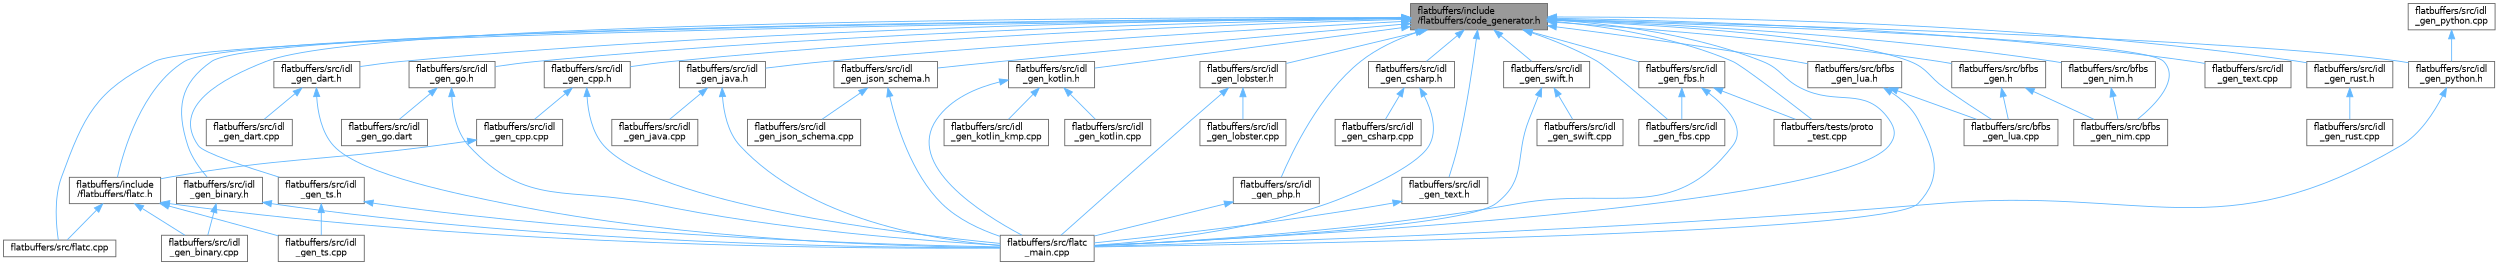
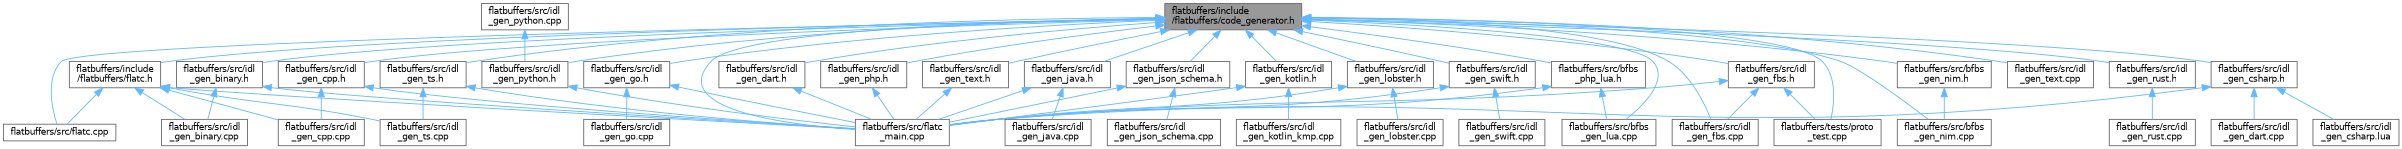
(1855, 75) -> (1598, 75)
(1999, 75) -> none
(280, 106) -> (2254, 108)
(384, 133) -> (627, 133)
(1108, 133) -> none
(1378, 133) -> (2356, 133)
(314, 159) -> (224, 105)
